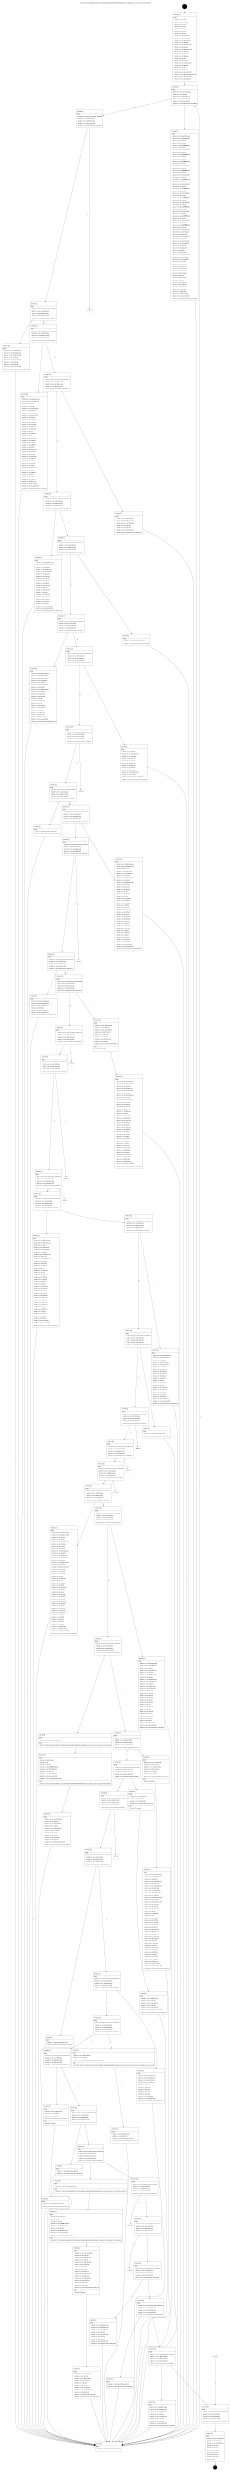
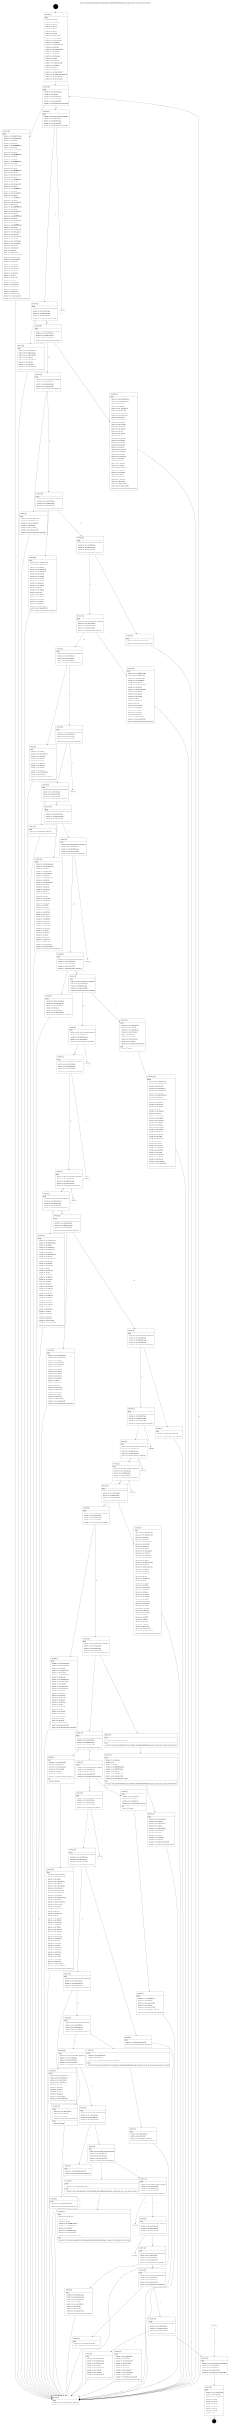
(86, 2271) -> none
